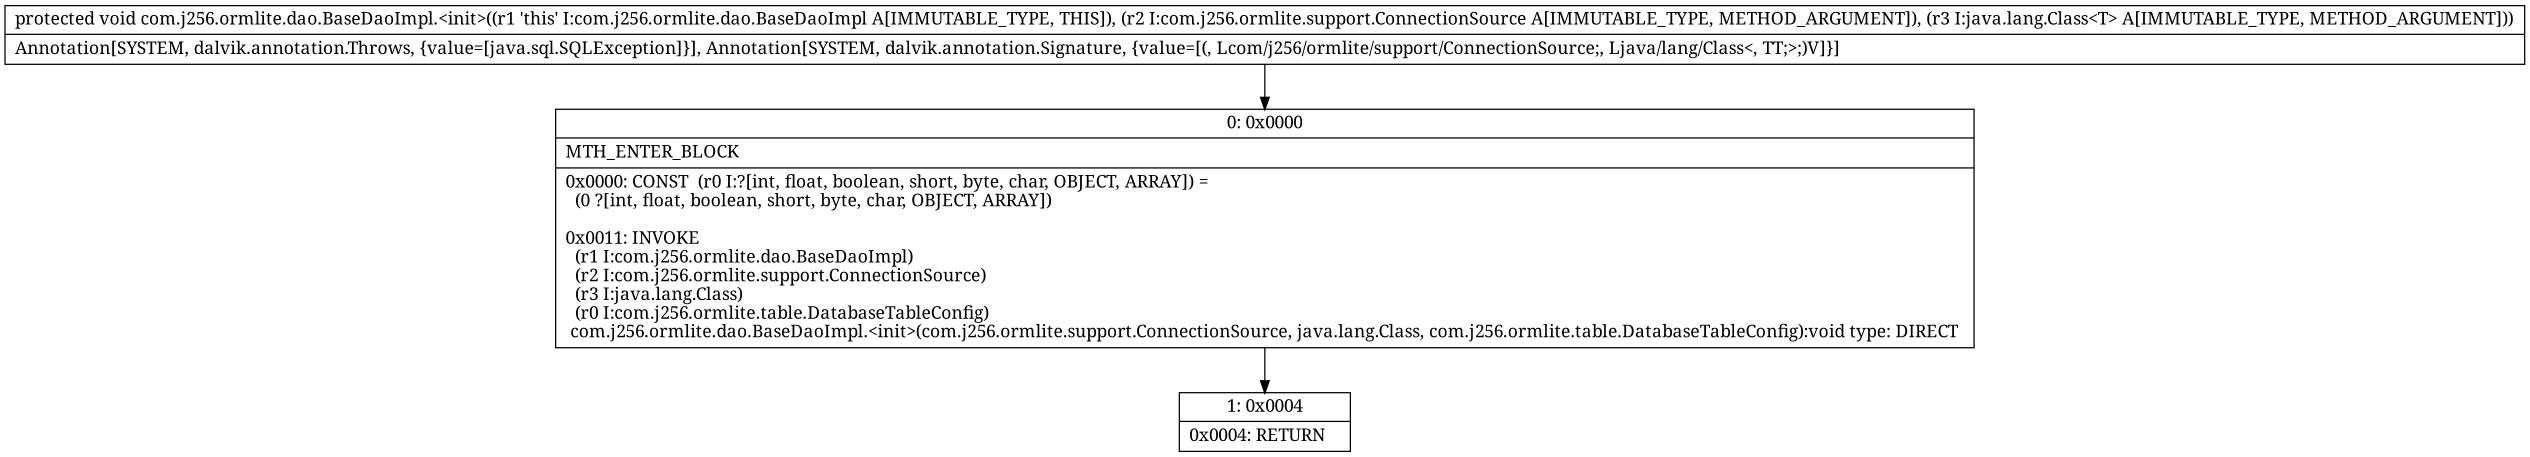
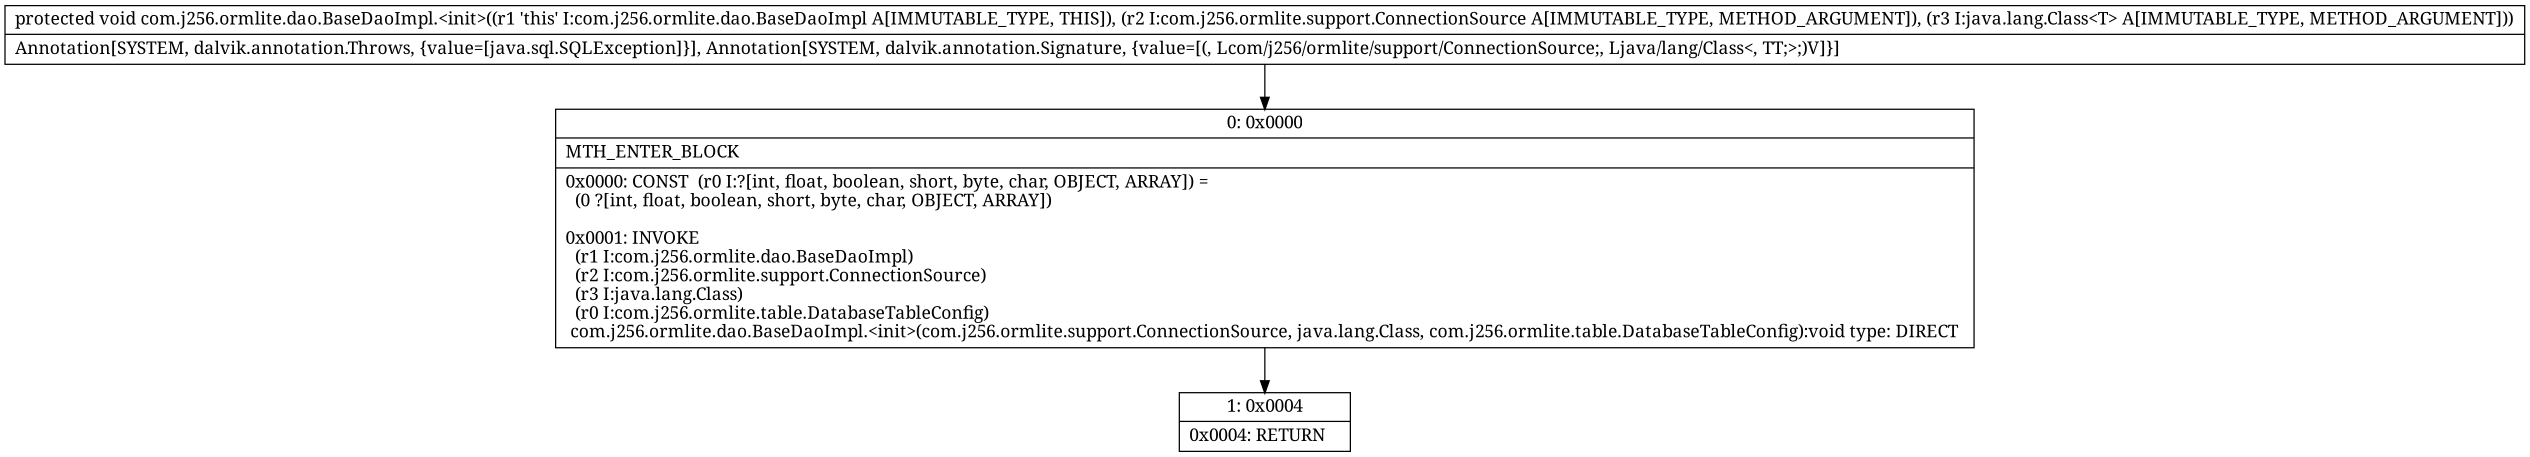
(637, 238) -> (637, 238)
